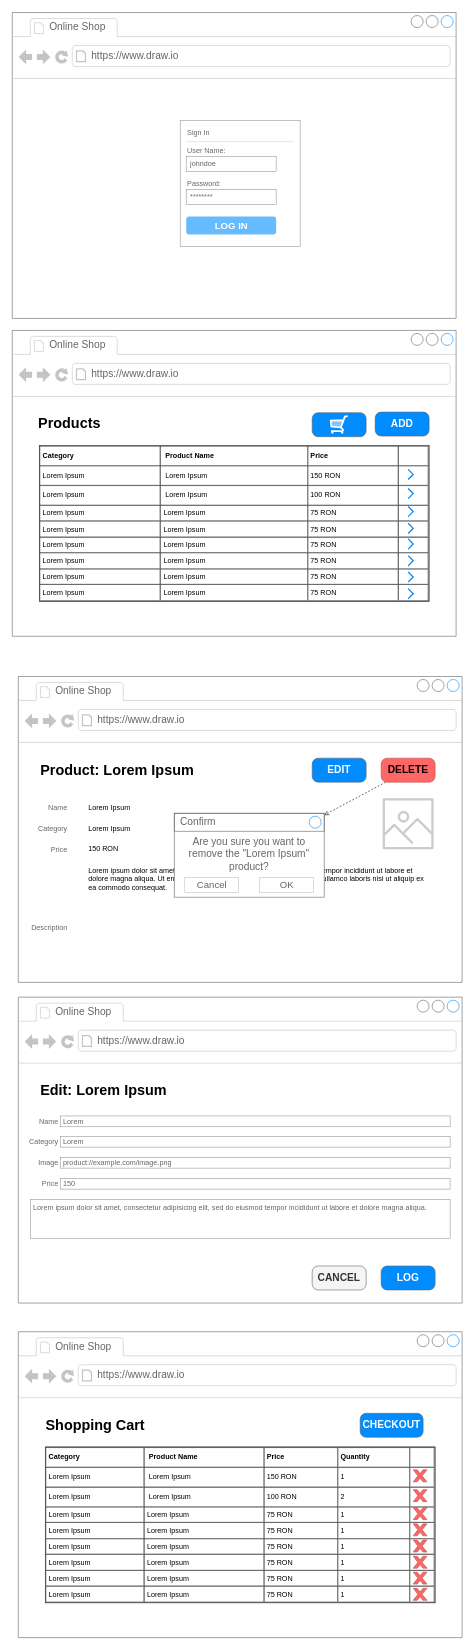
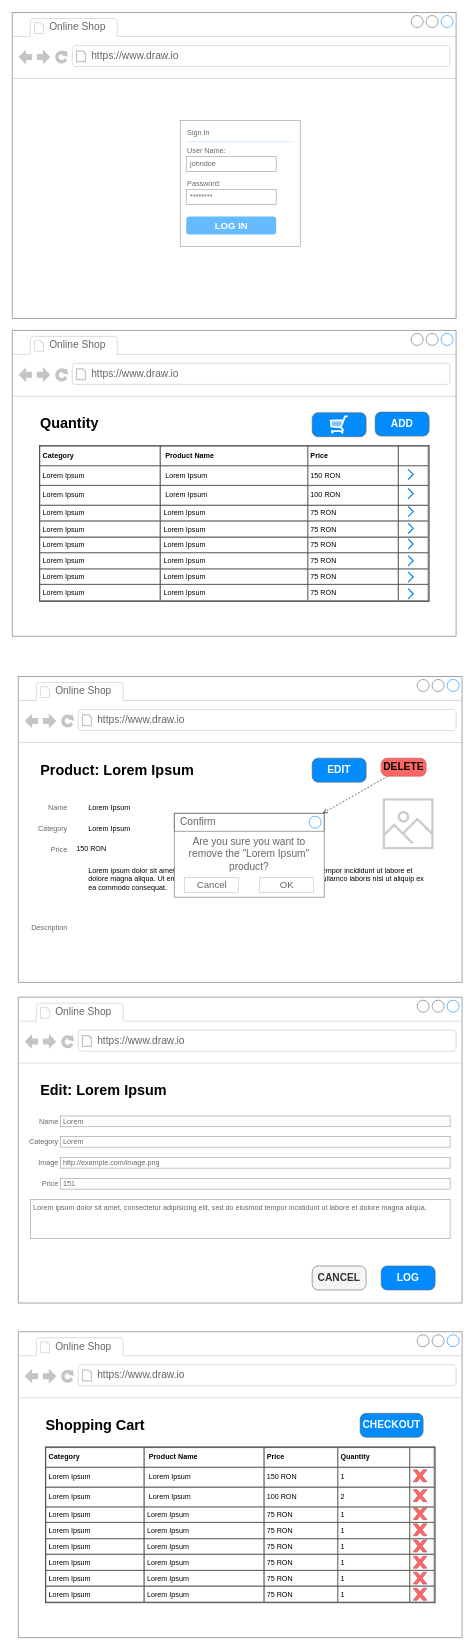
(70, 424) -> (70, 424)
(408, 770) -> (404, 767)
(108, 849) -> (96, 849)
(121, 1163) -> (115, 1163)
(69, 1184) -> (69, 1184)
